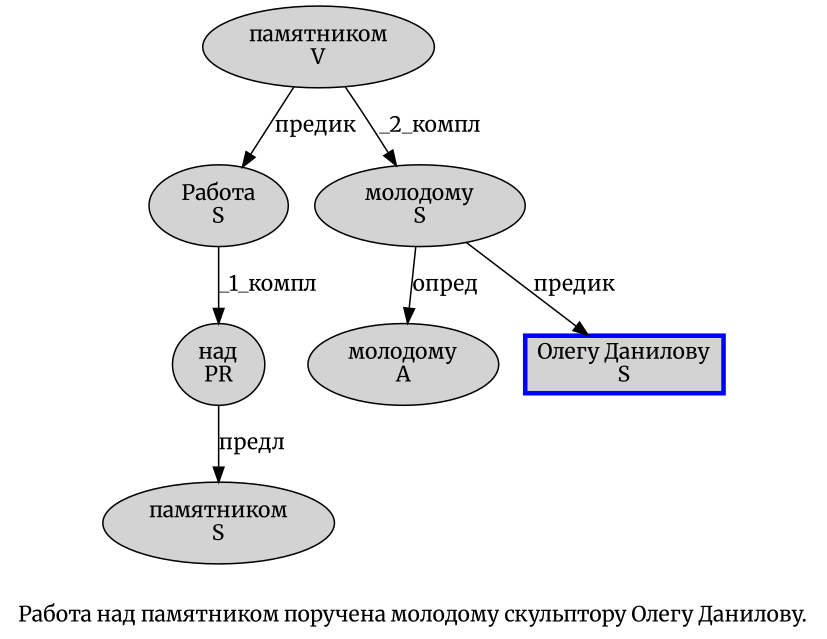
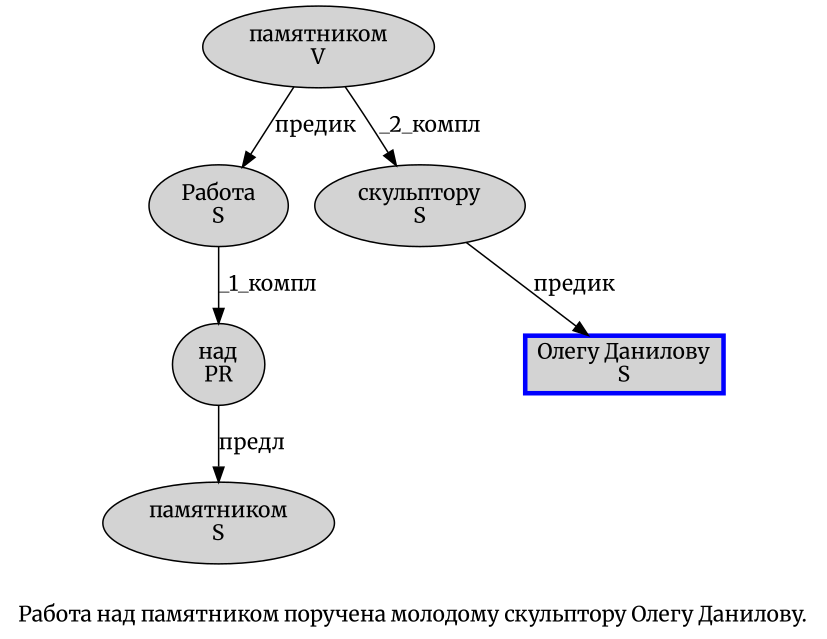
(420, 206) -> (420, 206)
(403, 364) -> none
